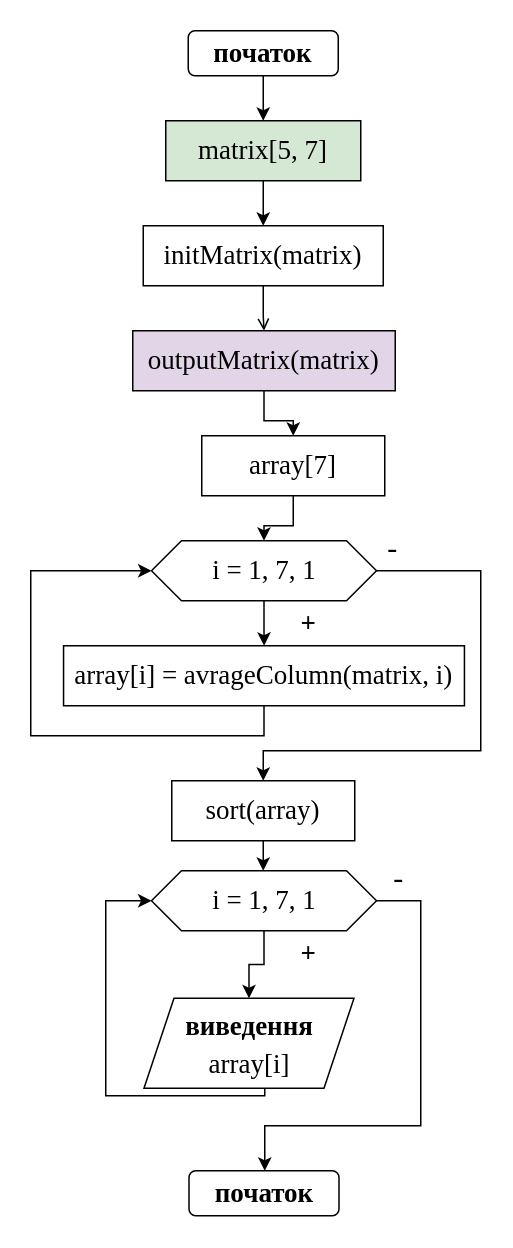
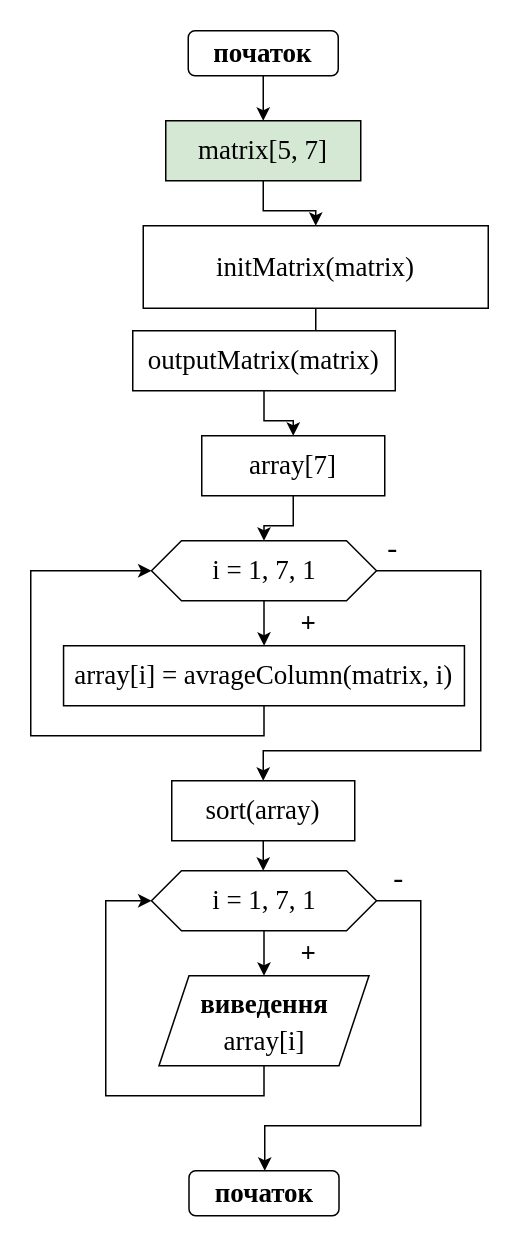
(263, 256) -> (316, 267)
(264, 361) -> (264, 361)
(249, 1043) -> (264, 1021)
